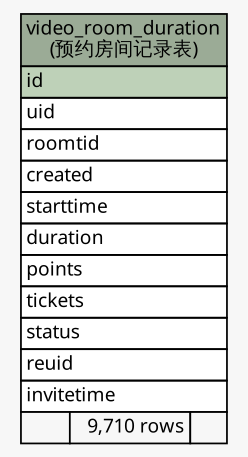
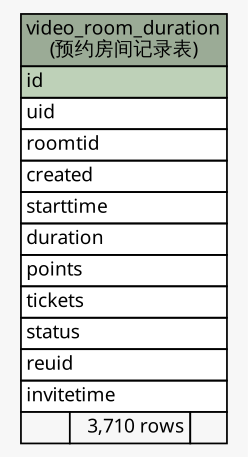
(136, 427) -> (136, 427)
